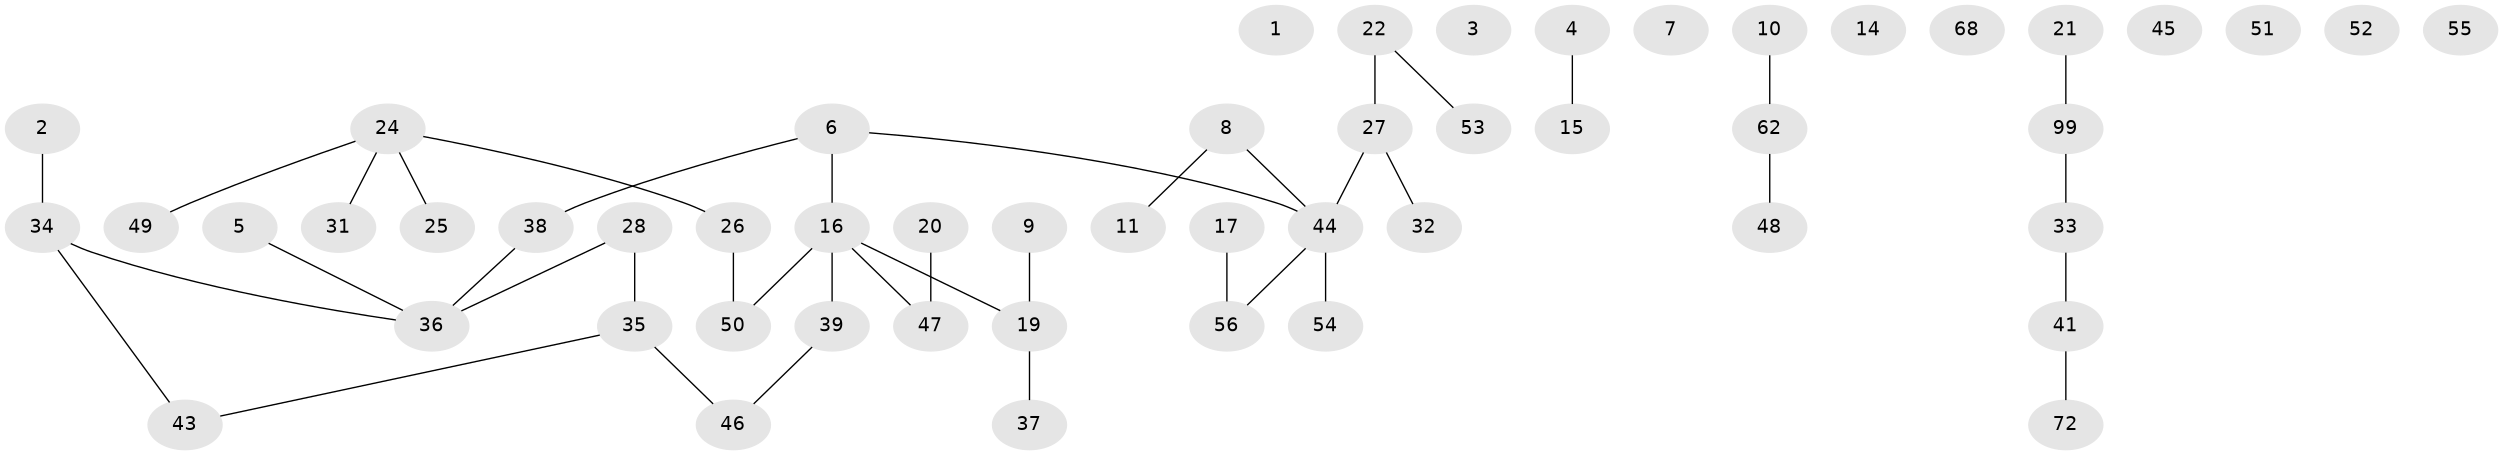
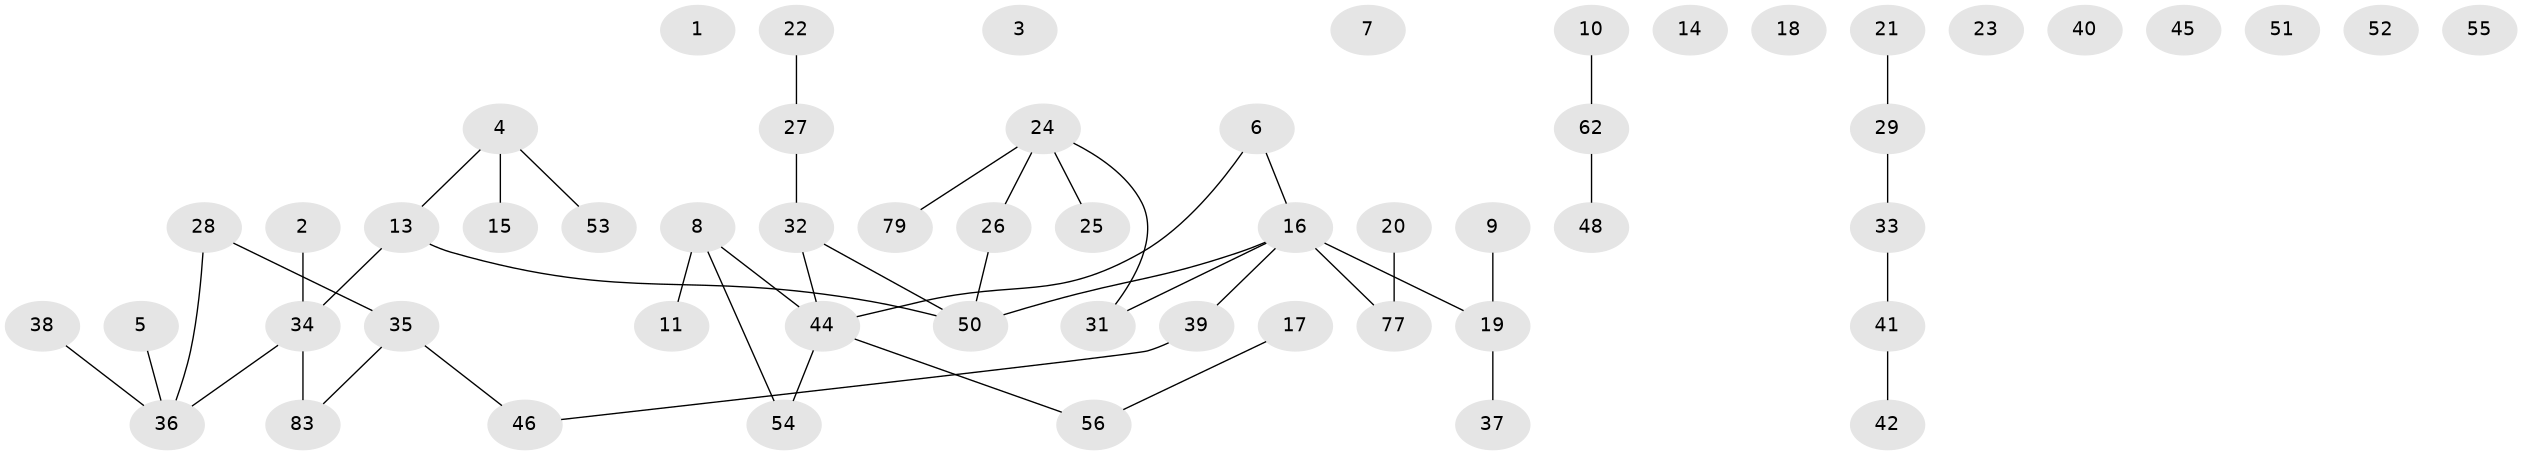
(1967, 30) -> (1789, 30)
none -> (1986, 30)
none -> (2085, 30)
(1424, 79) -> (550, 178)
(2066, 129) -> (1888, 129)
(680, 171) -> none
(1350, 178) -> (810, 277)
(141, 228) -> (895, 228)
none -> (402, 228)
none -> (883, 277)
none -> (1197, 277)
none -> (741, 326)
(931, 326) -> (1394, 326)
(185, 425) -> (303, 425)
(2066, 425) -> (1888, 425)
